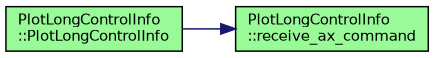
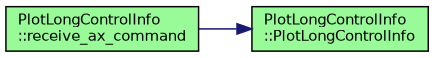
(202, 29) -> (218, 29)
